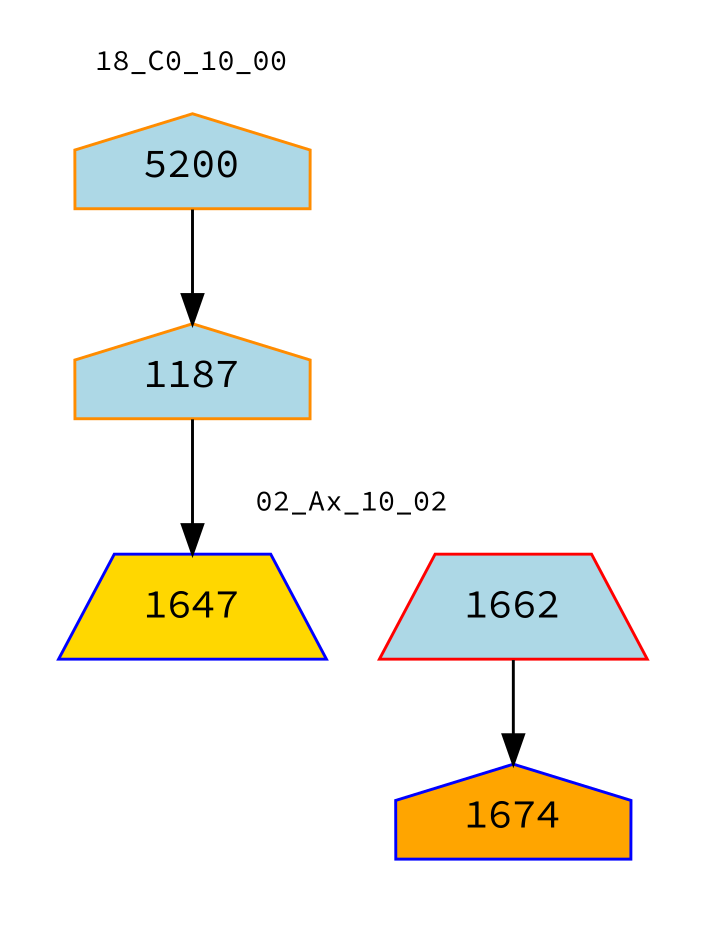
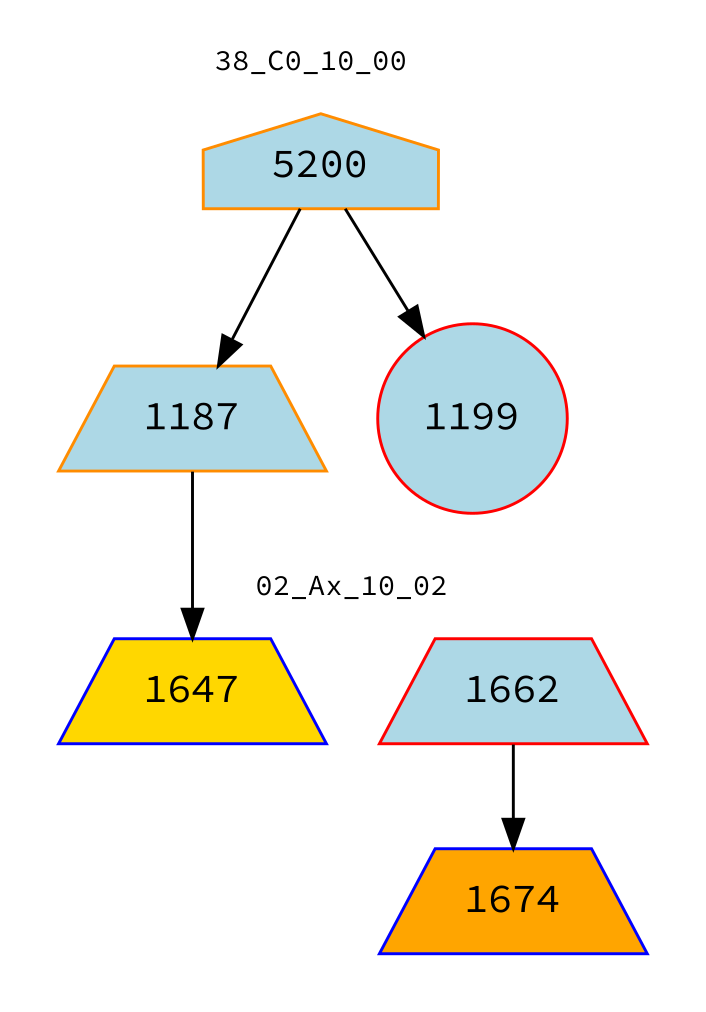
(192, 63) -> (312, 63)
(192, 376) -> (192, 419)
none -> (472, 419)
(513, 817) -> (513, 901)
